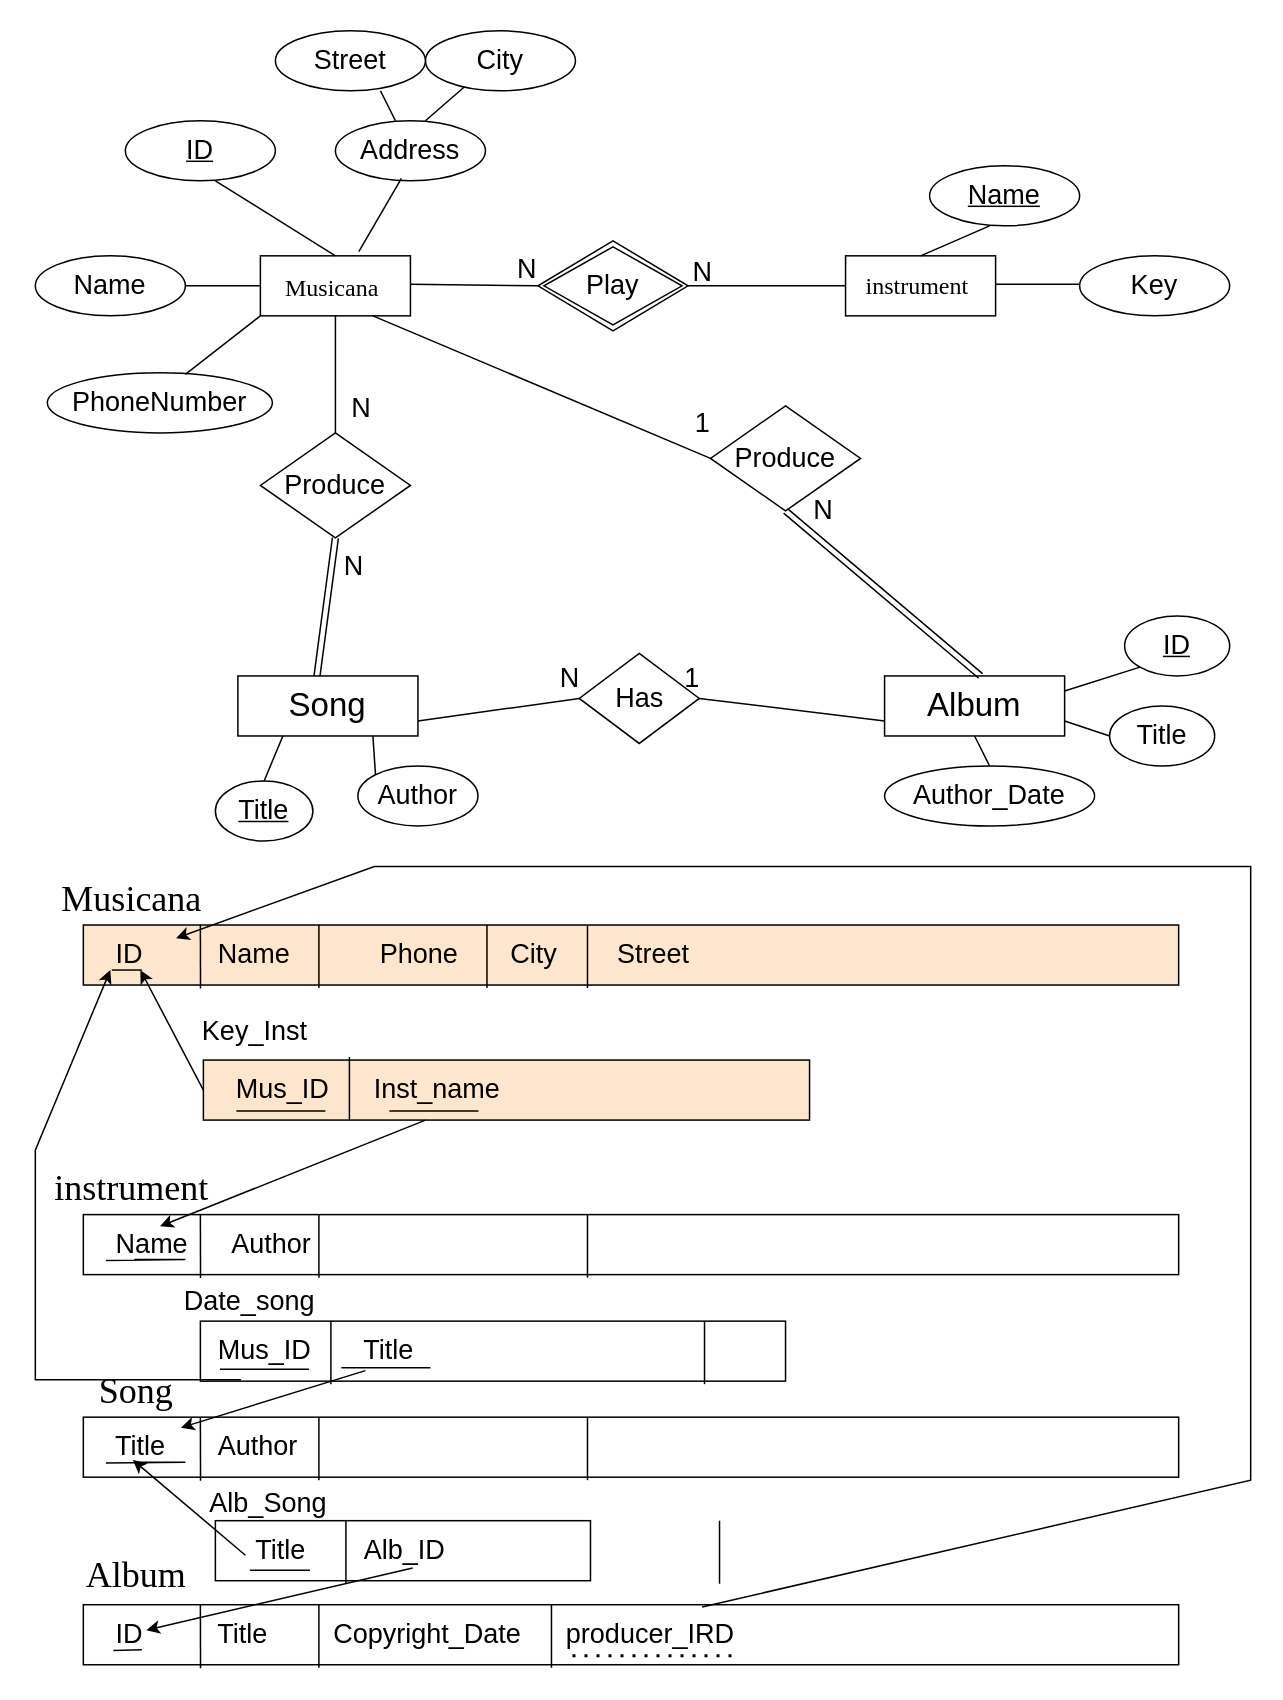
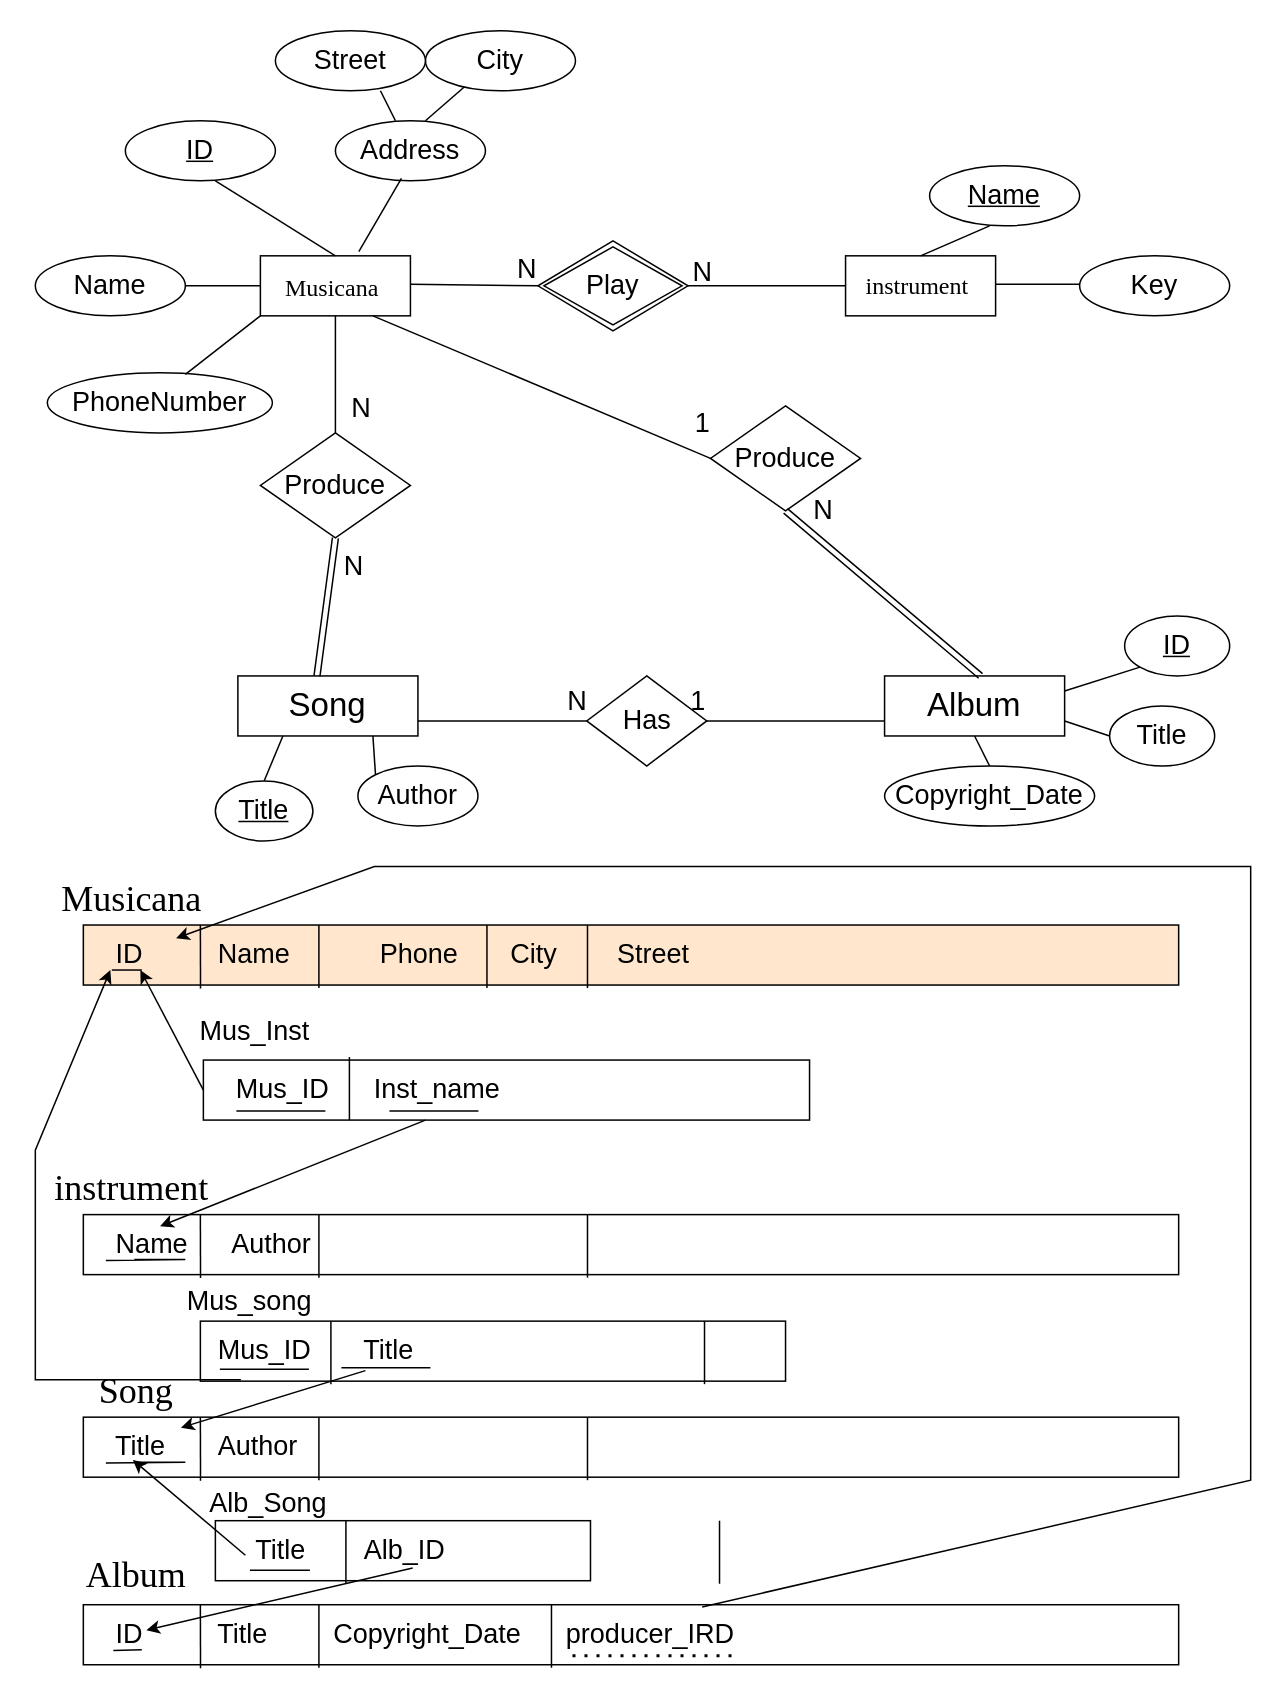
(639, 698) -> (647, 721)
(989, 796) -> (989, 796)
(255, 1031) -> (255, 1031)
(506, 1090) -> (506, 1090)
(254, 1301) -> (254, 1301)
